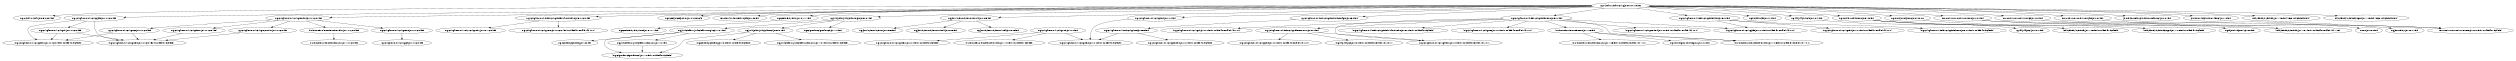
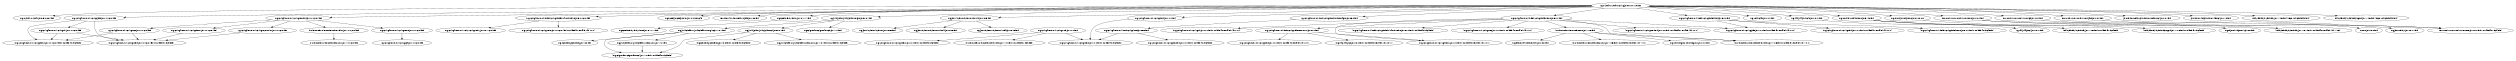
(1762, 18) -> (1762, 18)
none -> (1531, 43)
